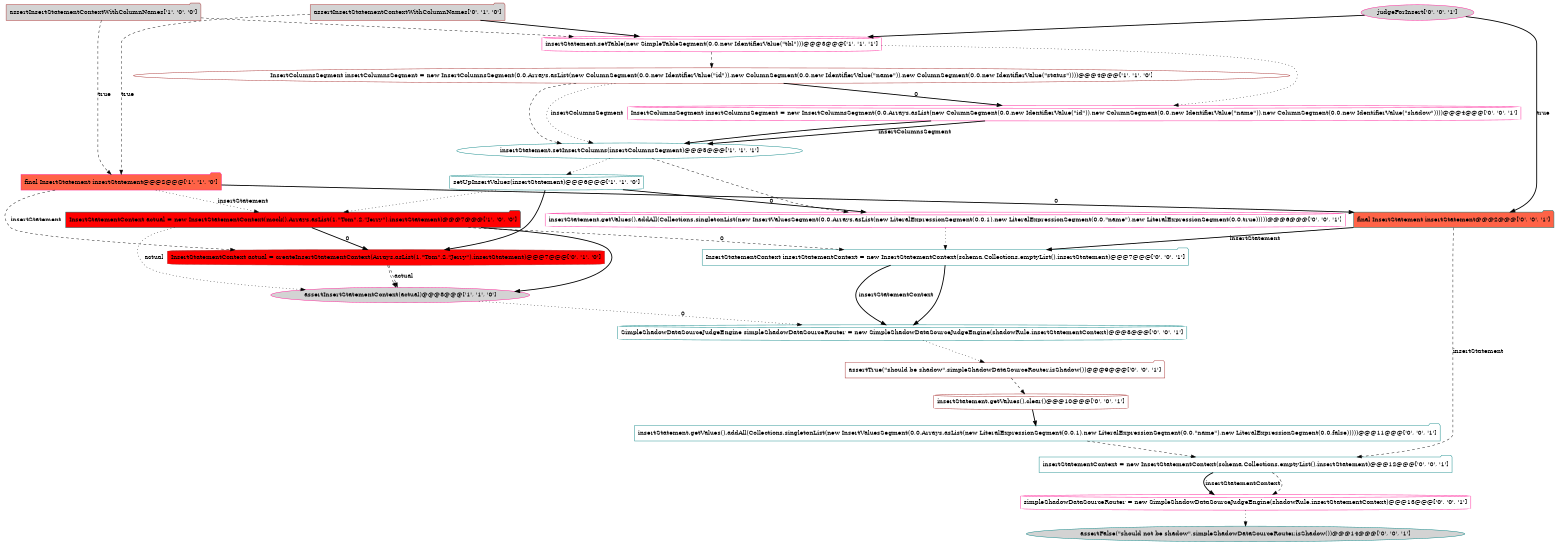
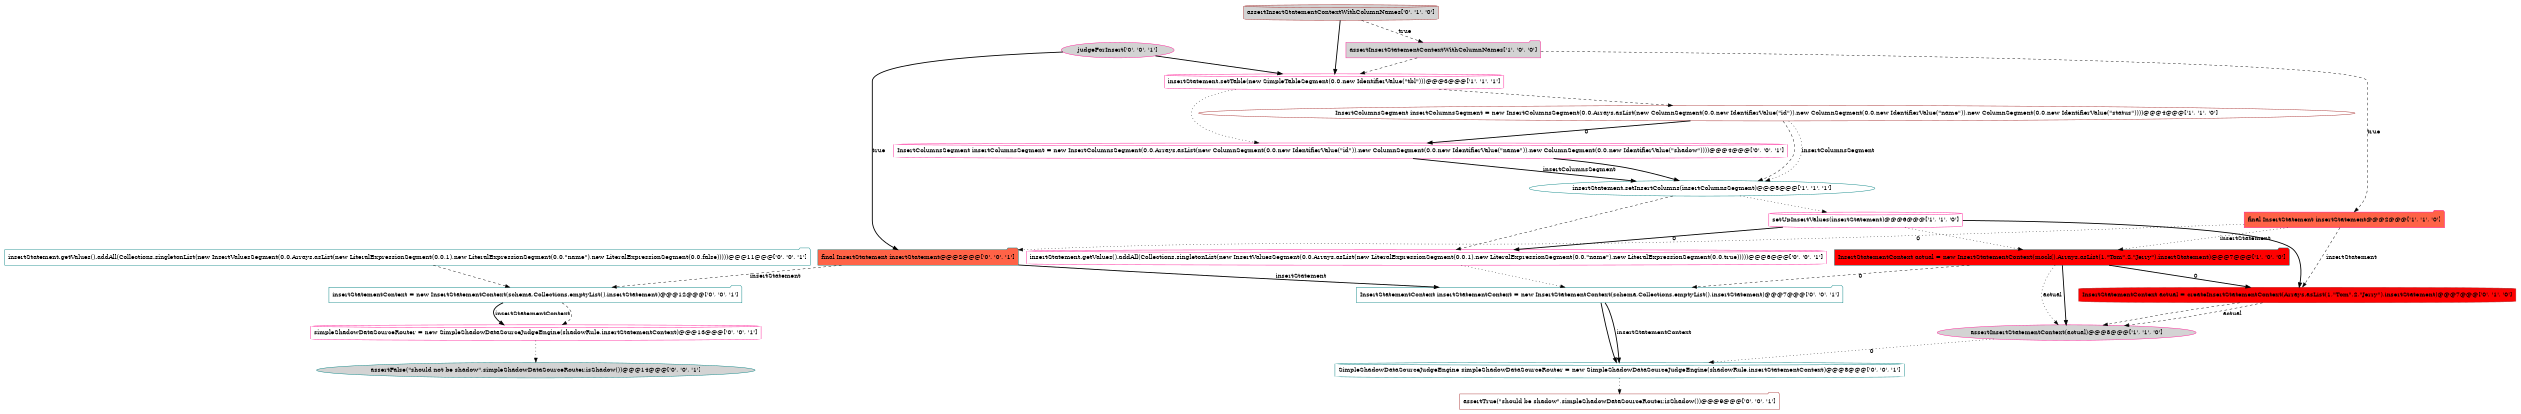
(104, 13) -> (1443, 50)
(408, 13) -> (1341, 13)
(150, 29) -> (1390, 31)
(547, 182) -> (1866, 220)
(757, 197) -> (1634, 243)
(1031, 402) -> none
